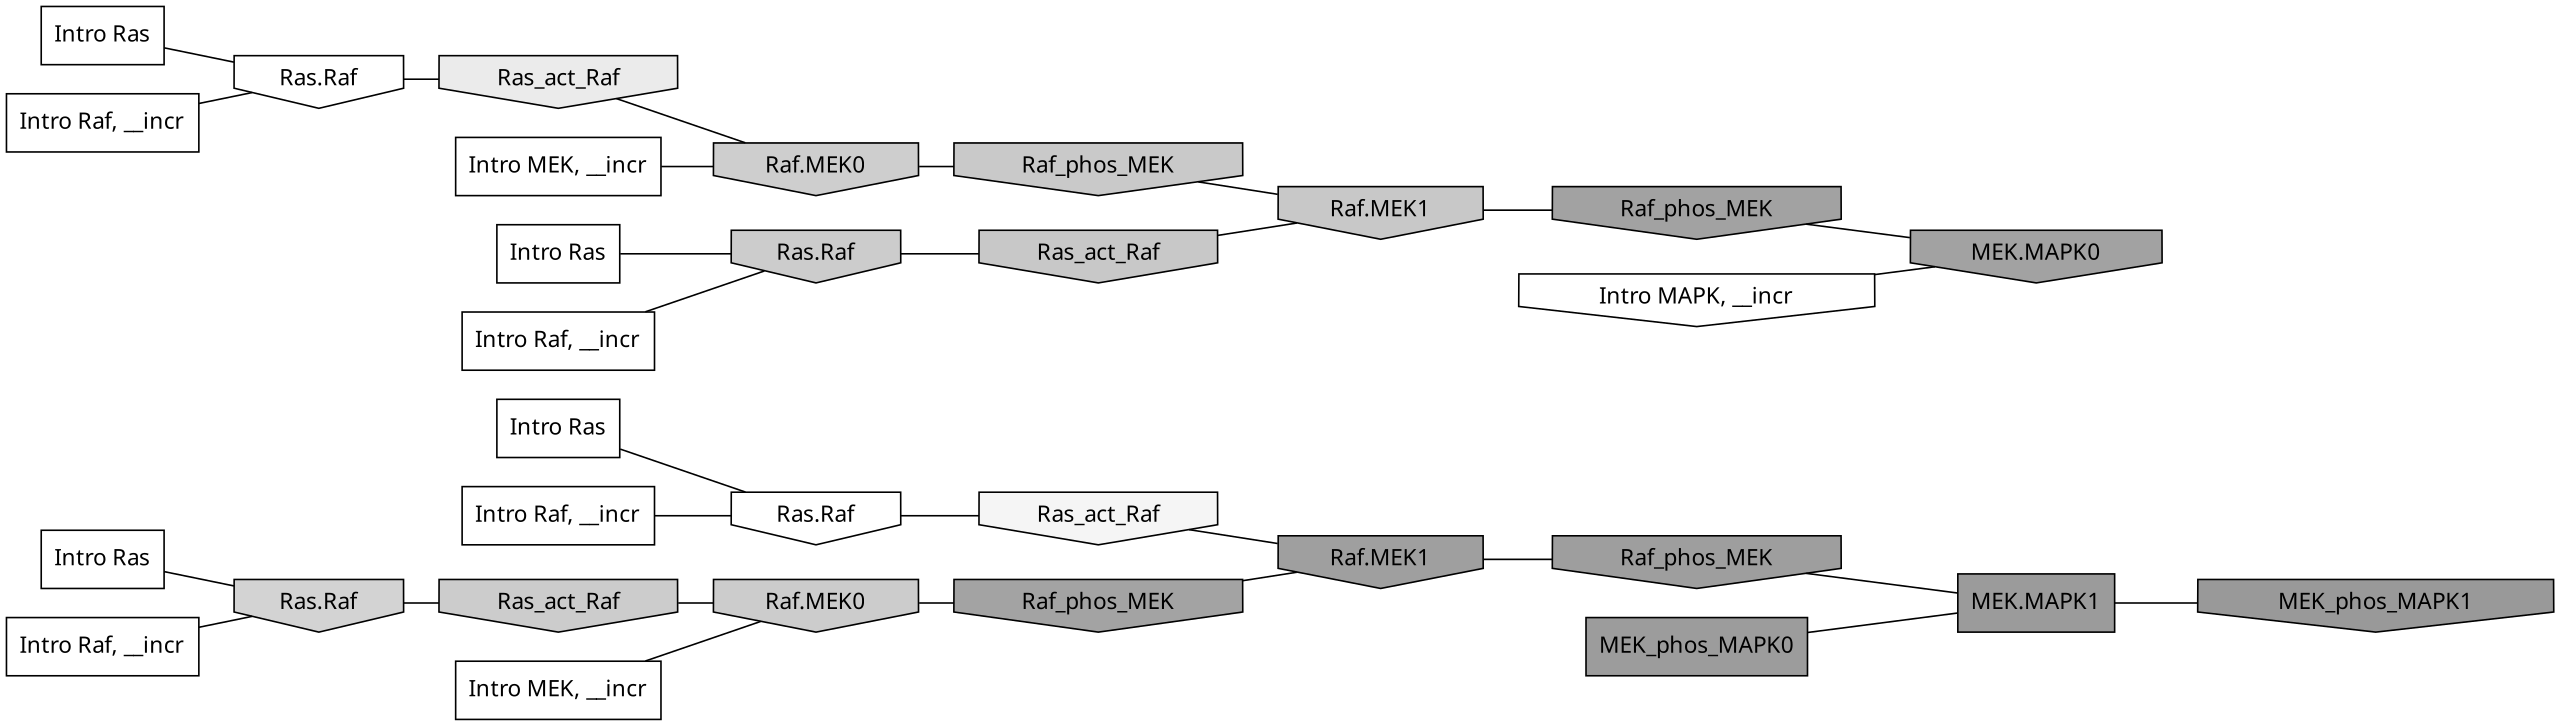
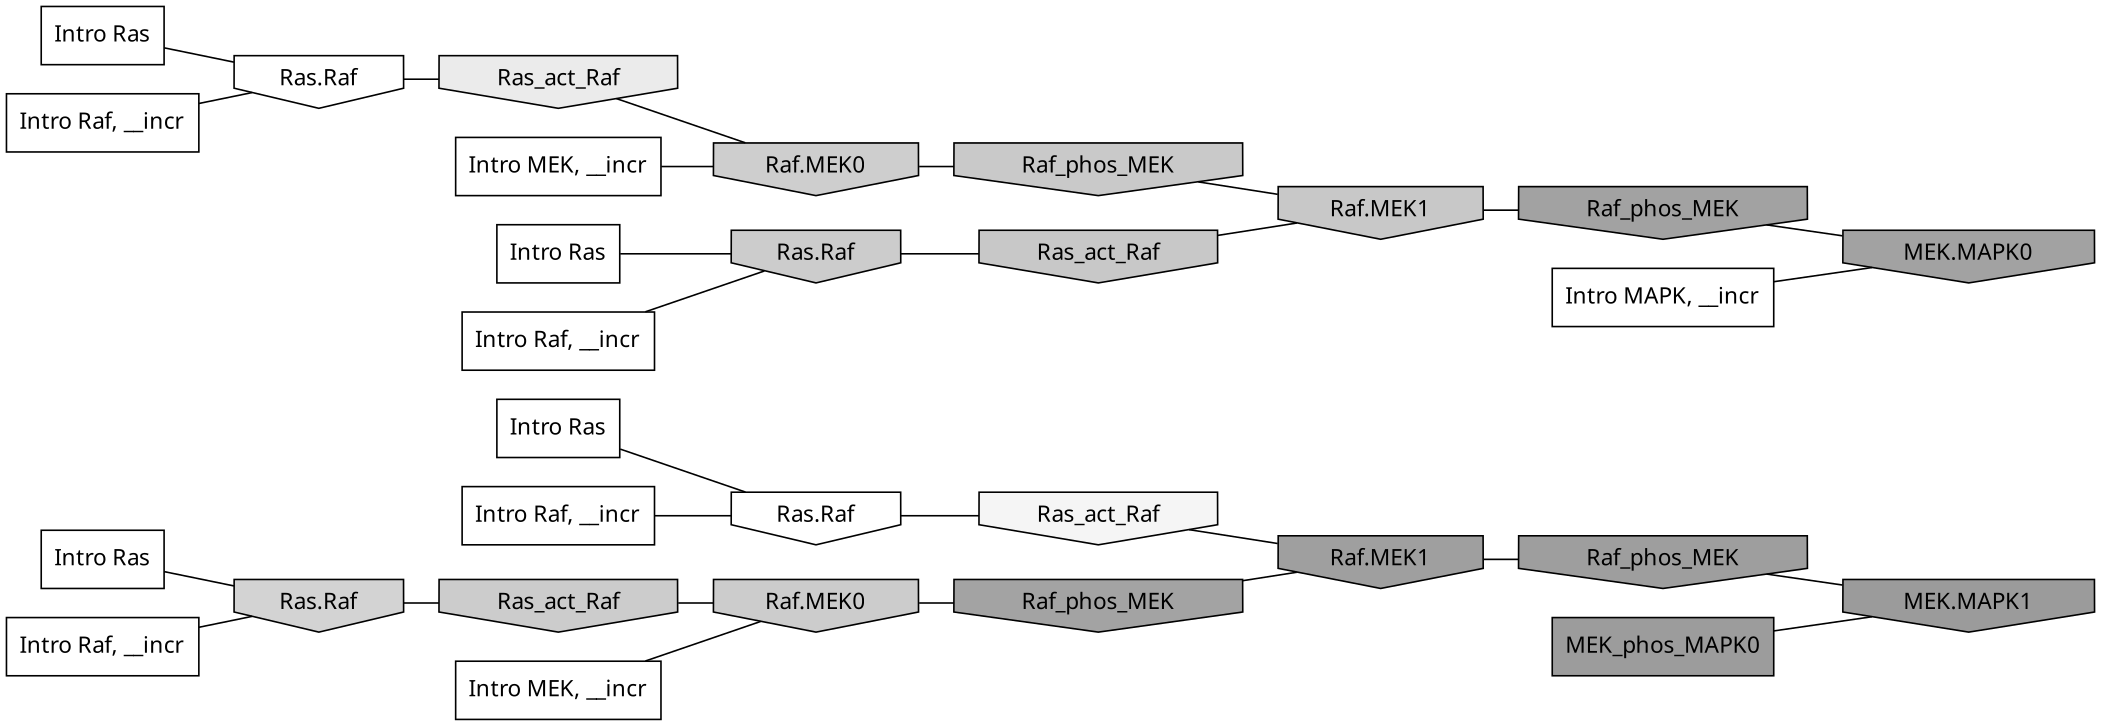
(1697, 297) -> (1663, 297)
(2036, 603) -> (1969, 603)
(2376, 603) -> none
